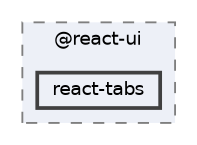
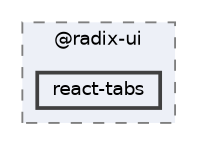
(99, 40) -> (99, 40)
